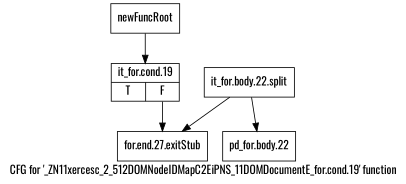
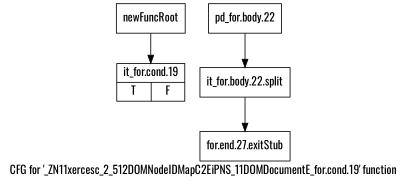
(254, 110) -> (245, 46)
(162, 112) -> none
